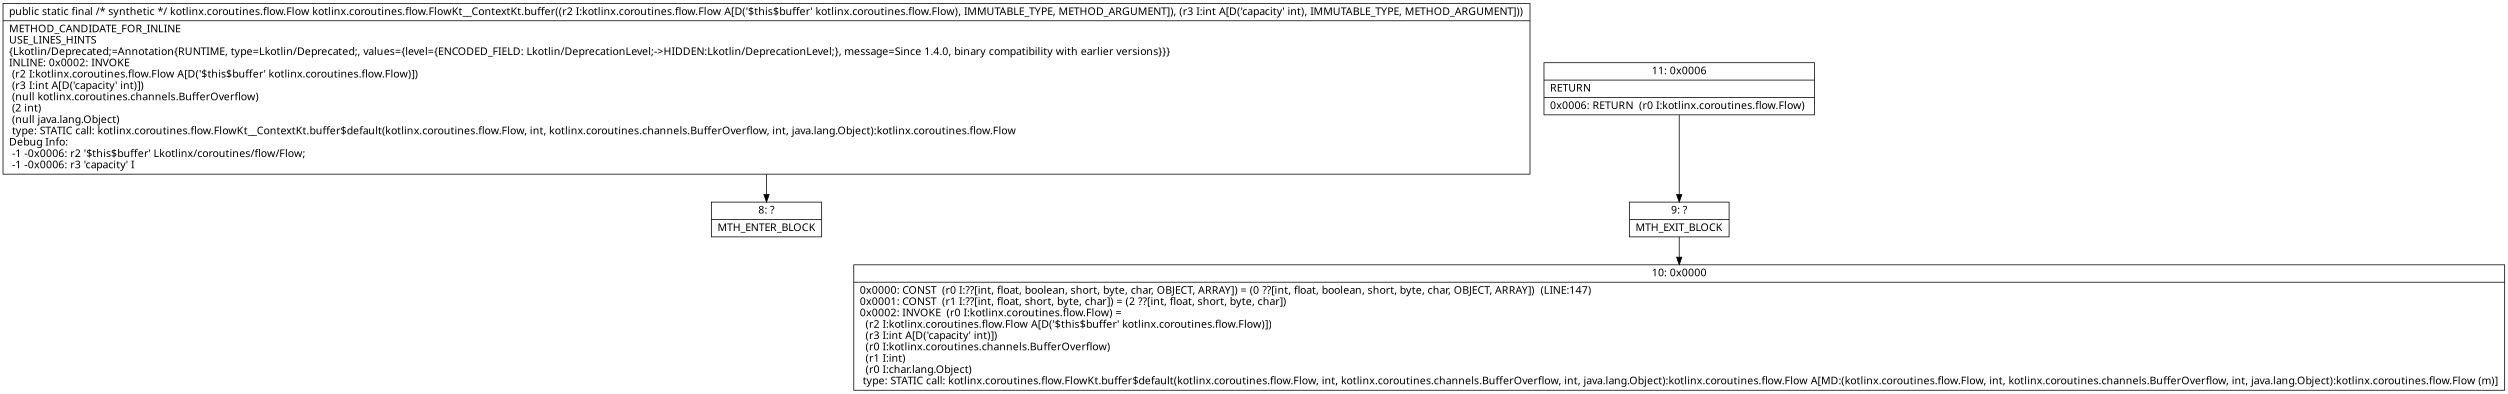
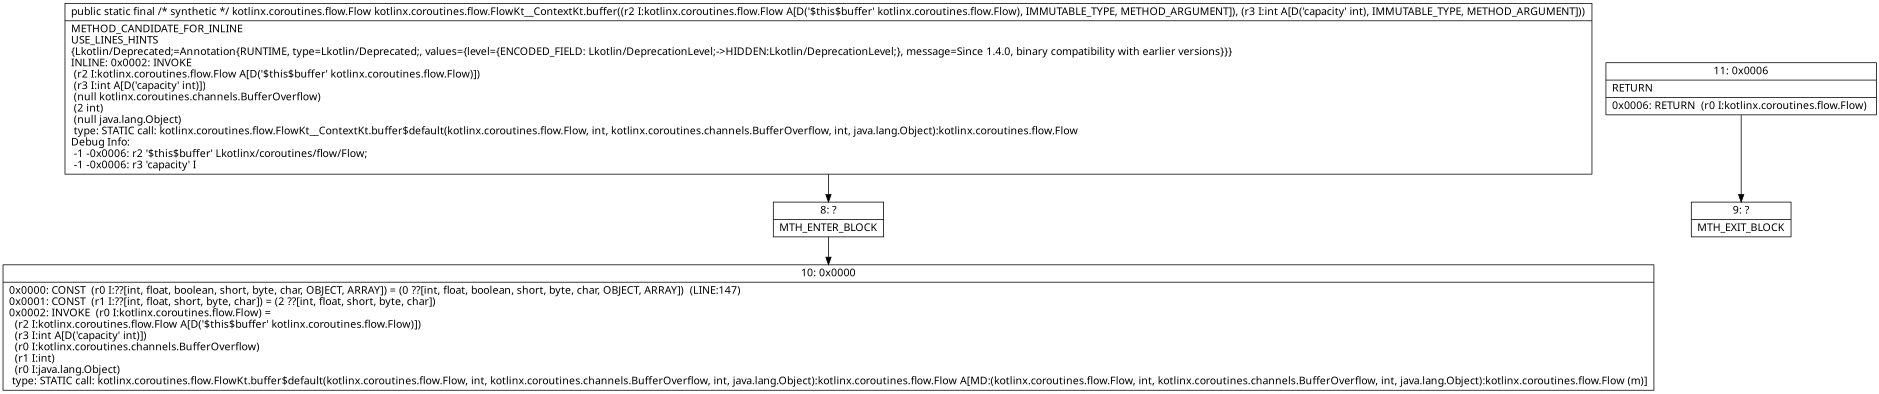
(1679, 247) -> (828, 247)
(916, 370) -> (65, 370)
